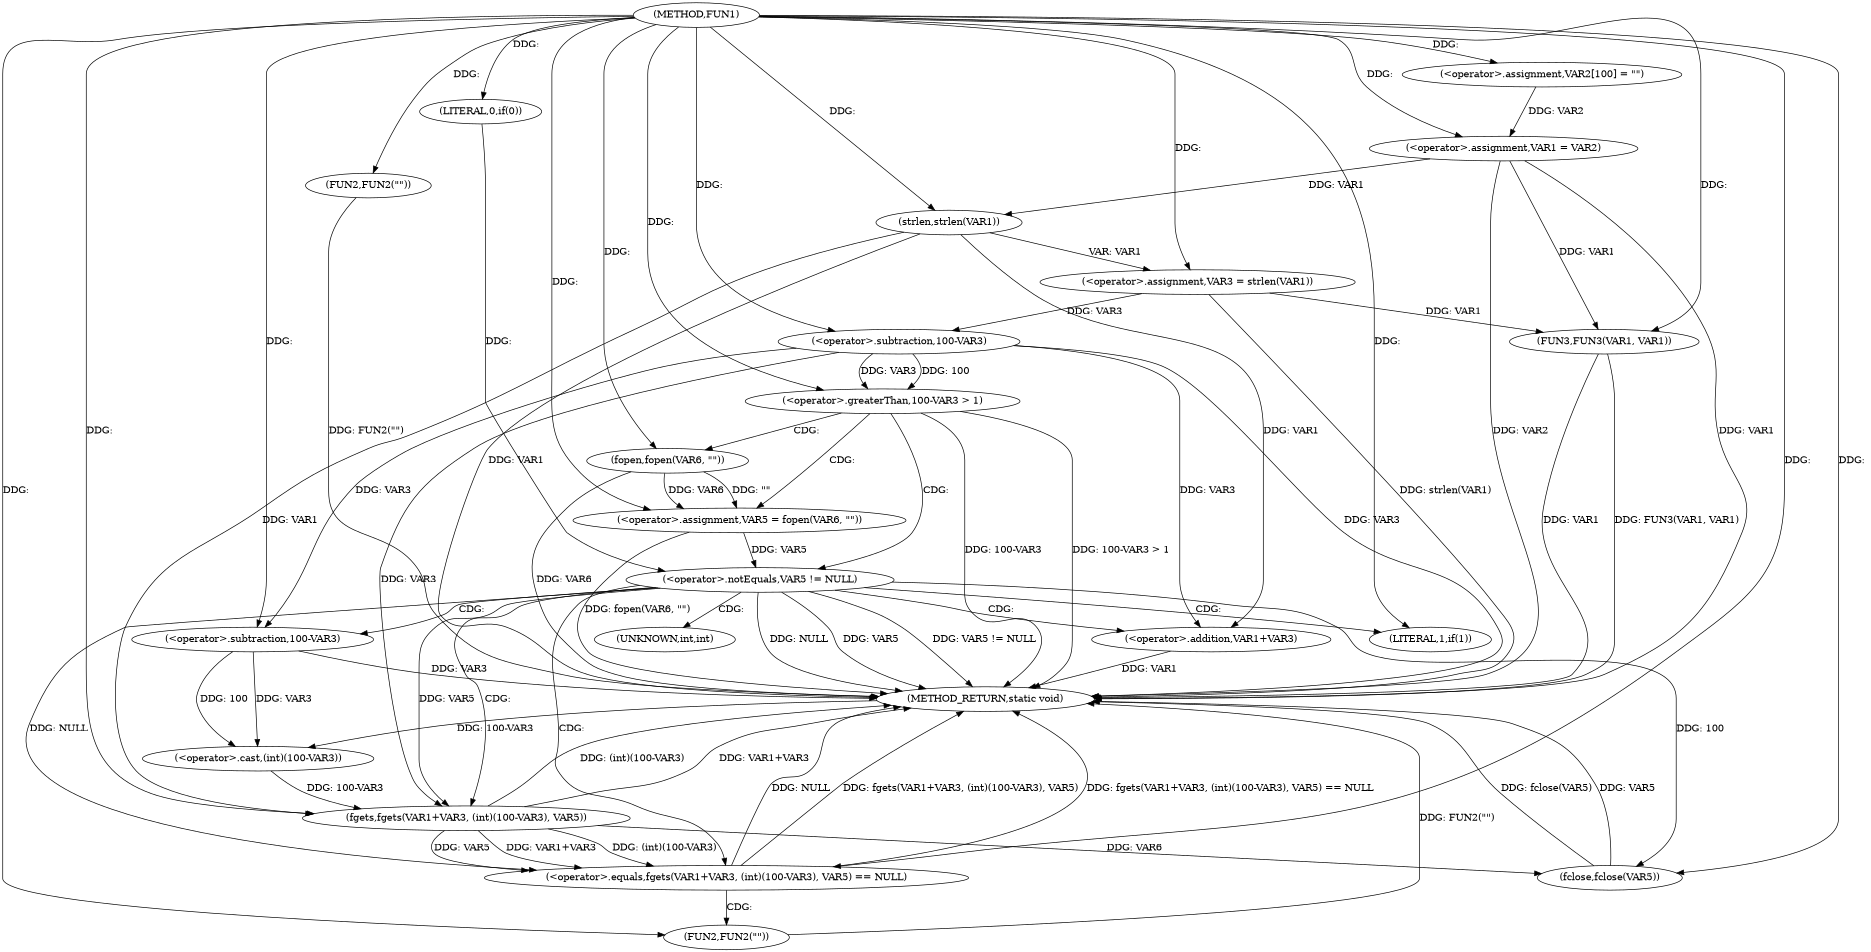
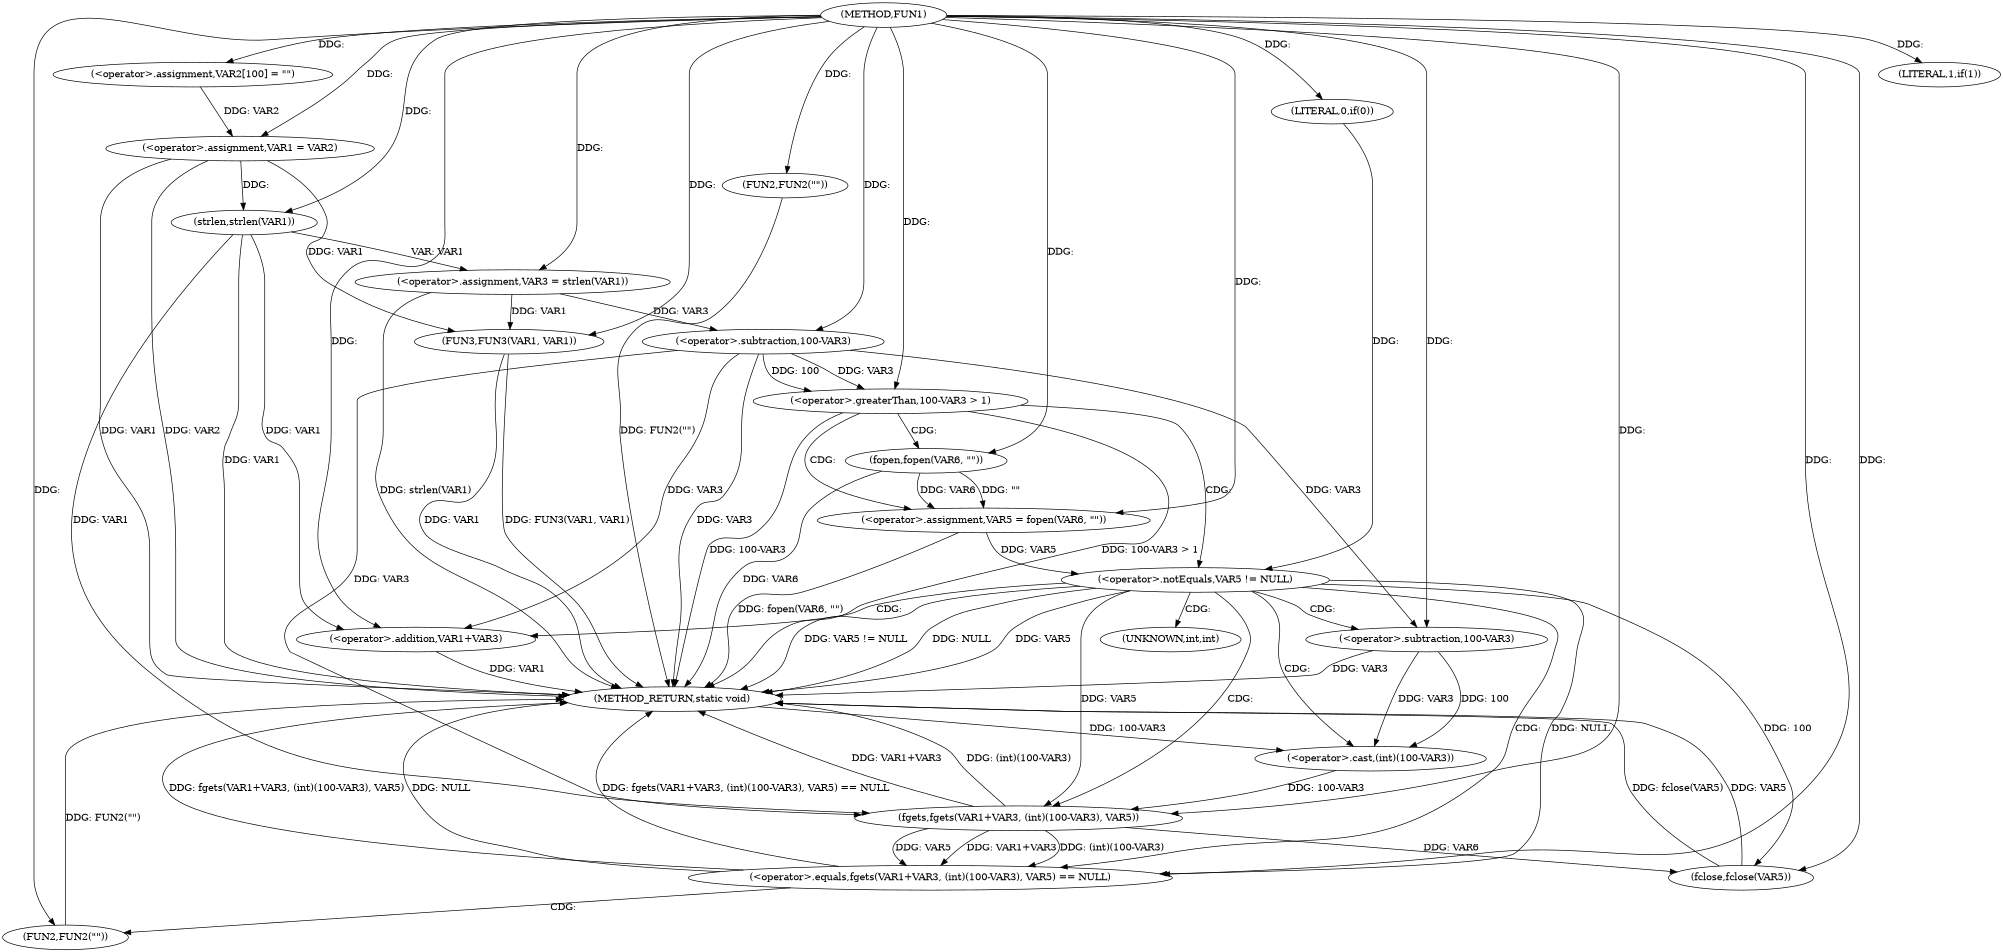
(1337, 186) -> (258, 186)
none -> (445, 211)
(1119, 607) -> (1282, 669)
